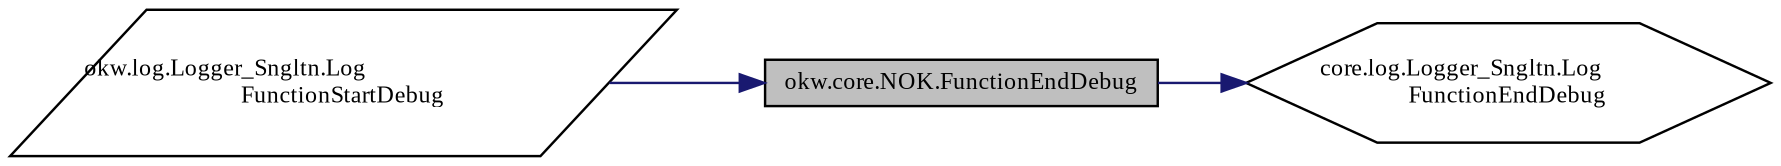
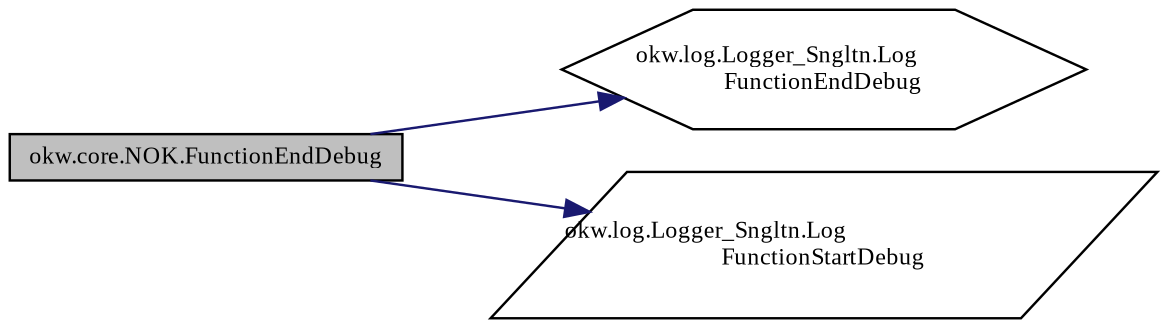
(675, 83) -> (468, 194)
(1508, 83) -> (824, 69)
